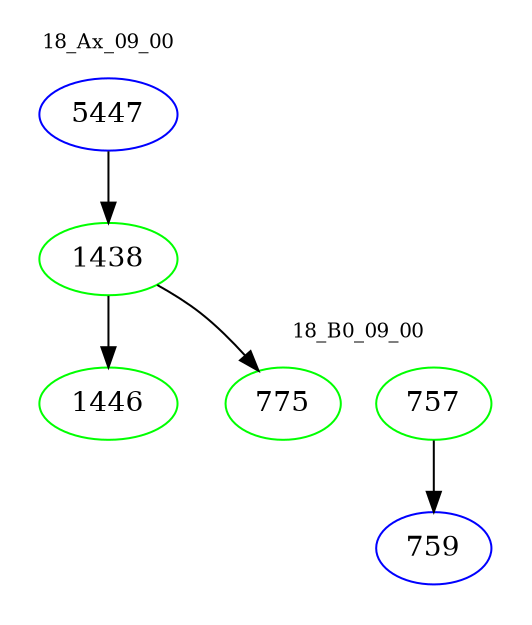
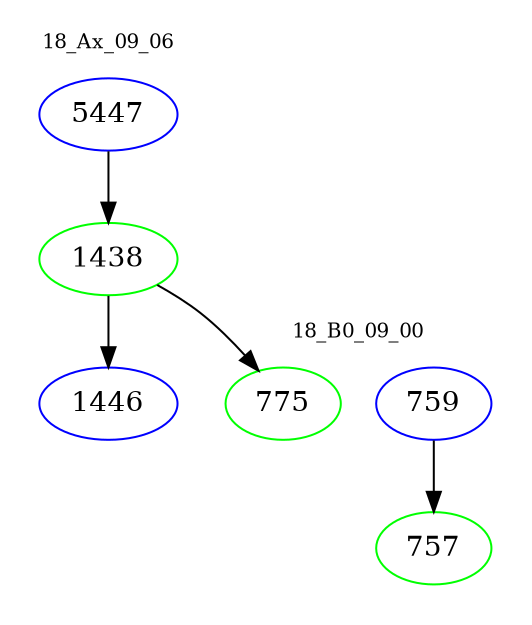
(108, 43) -> (108, 43)
(108, 404) -> (108, 404)
(434, 466) -> (434, 466)
